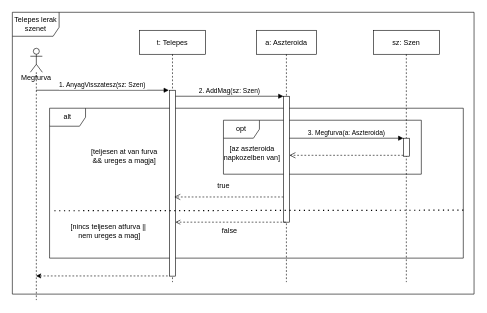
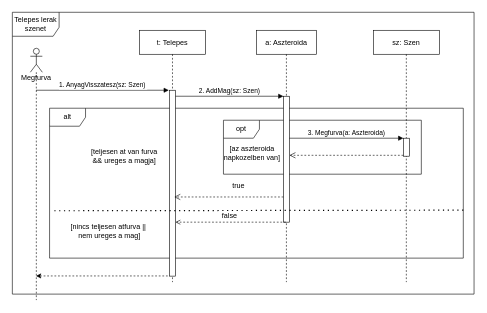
(224, 186) -> (239, 186)
(230, 231) -> (230, 216)
